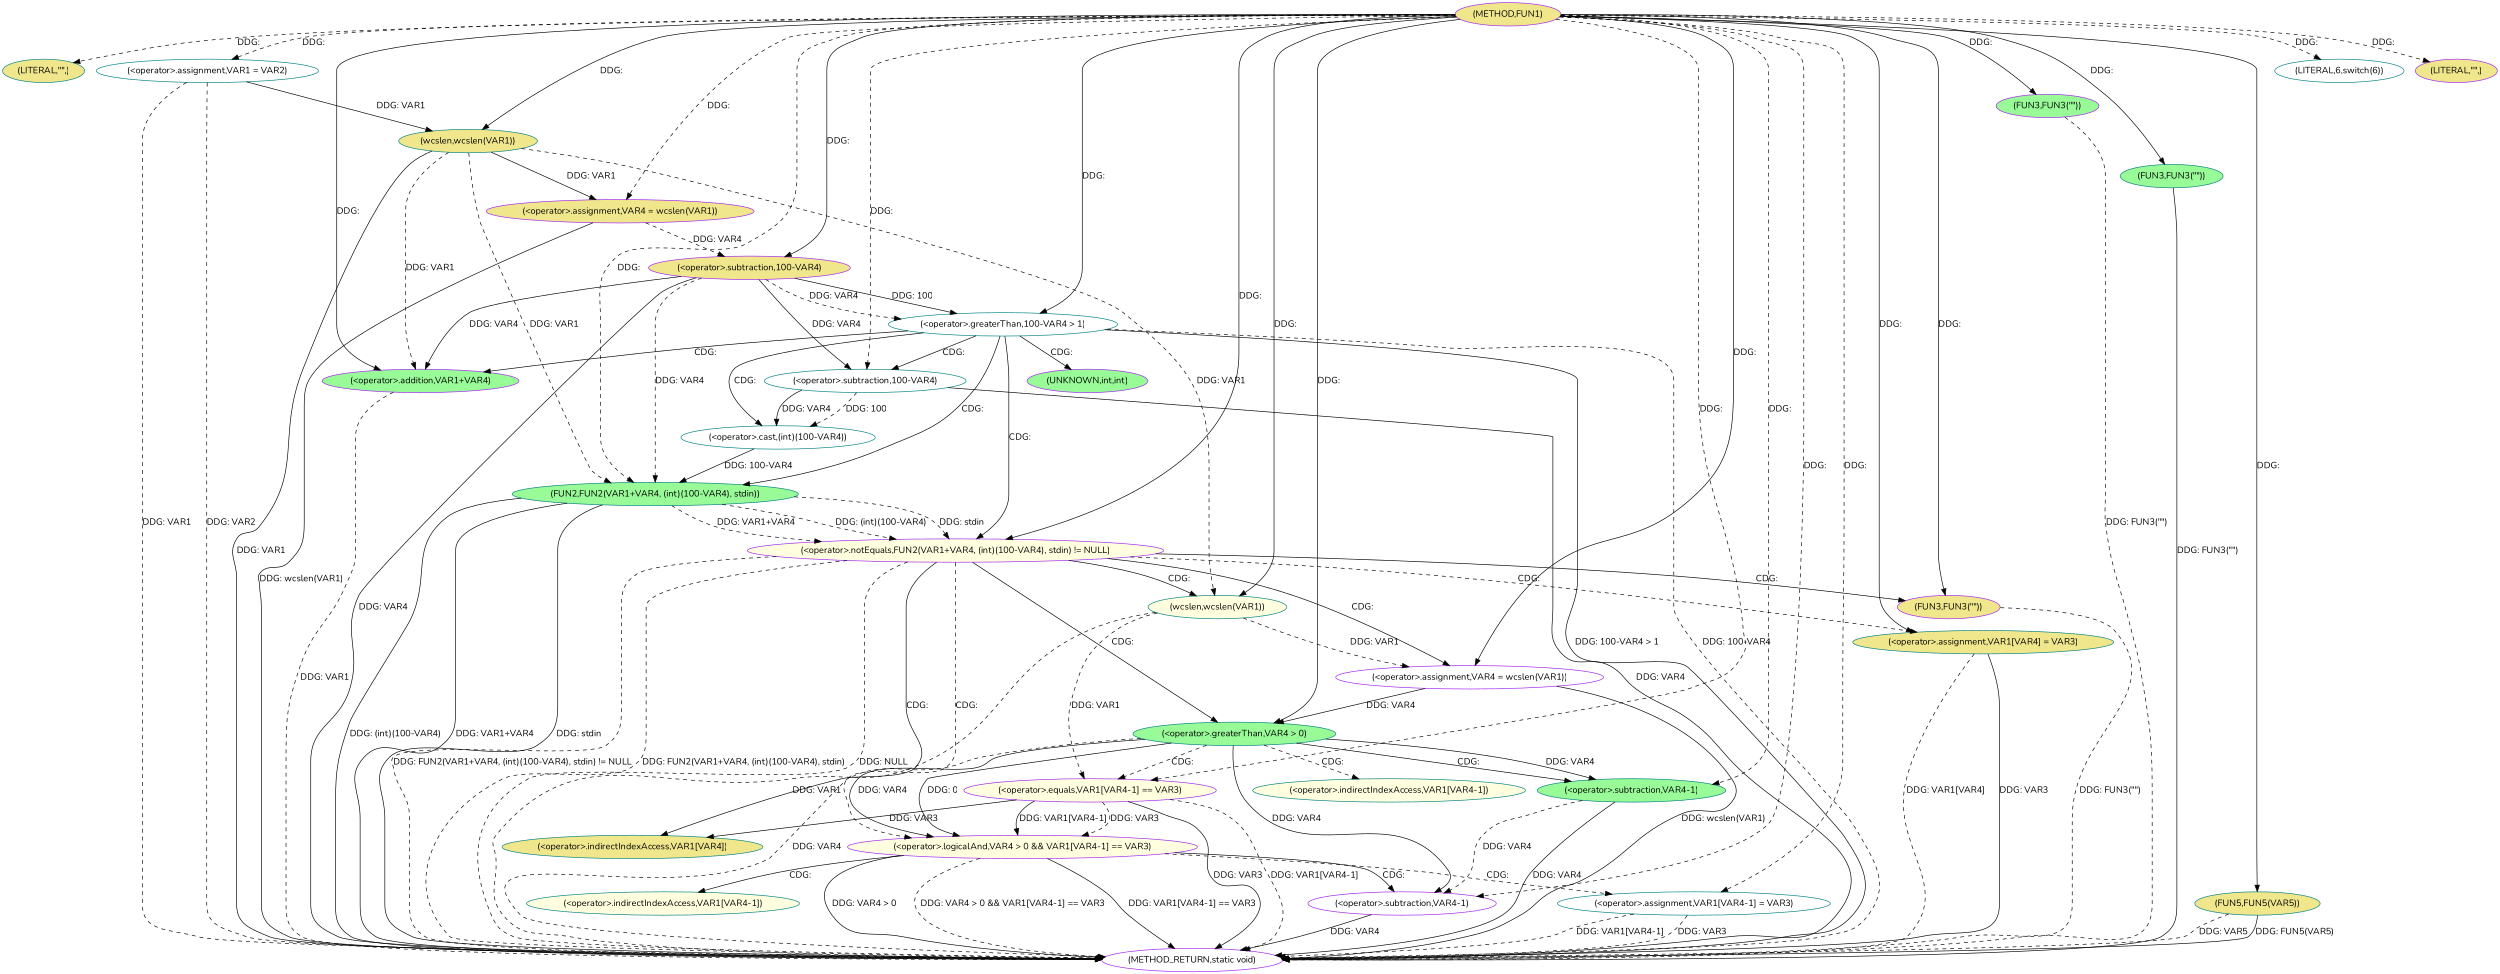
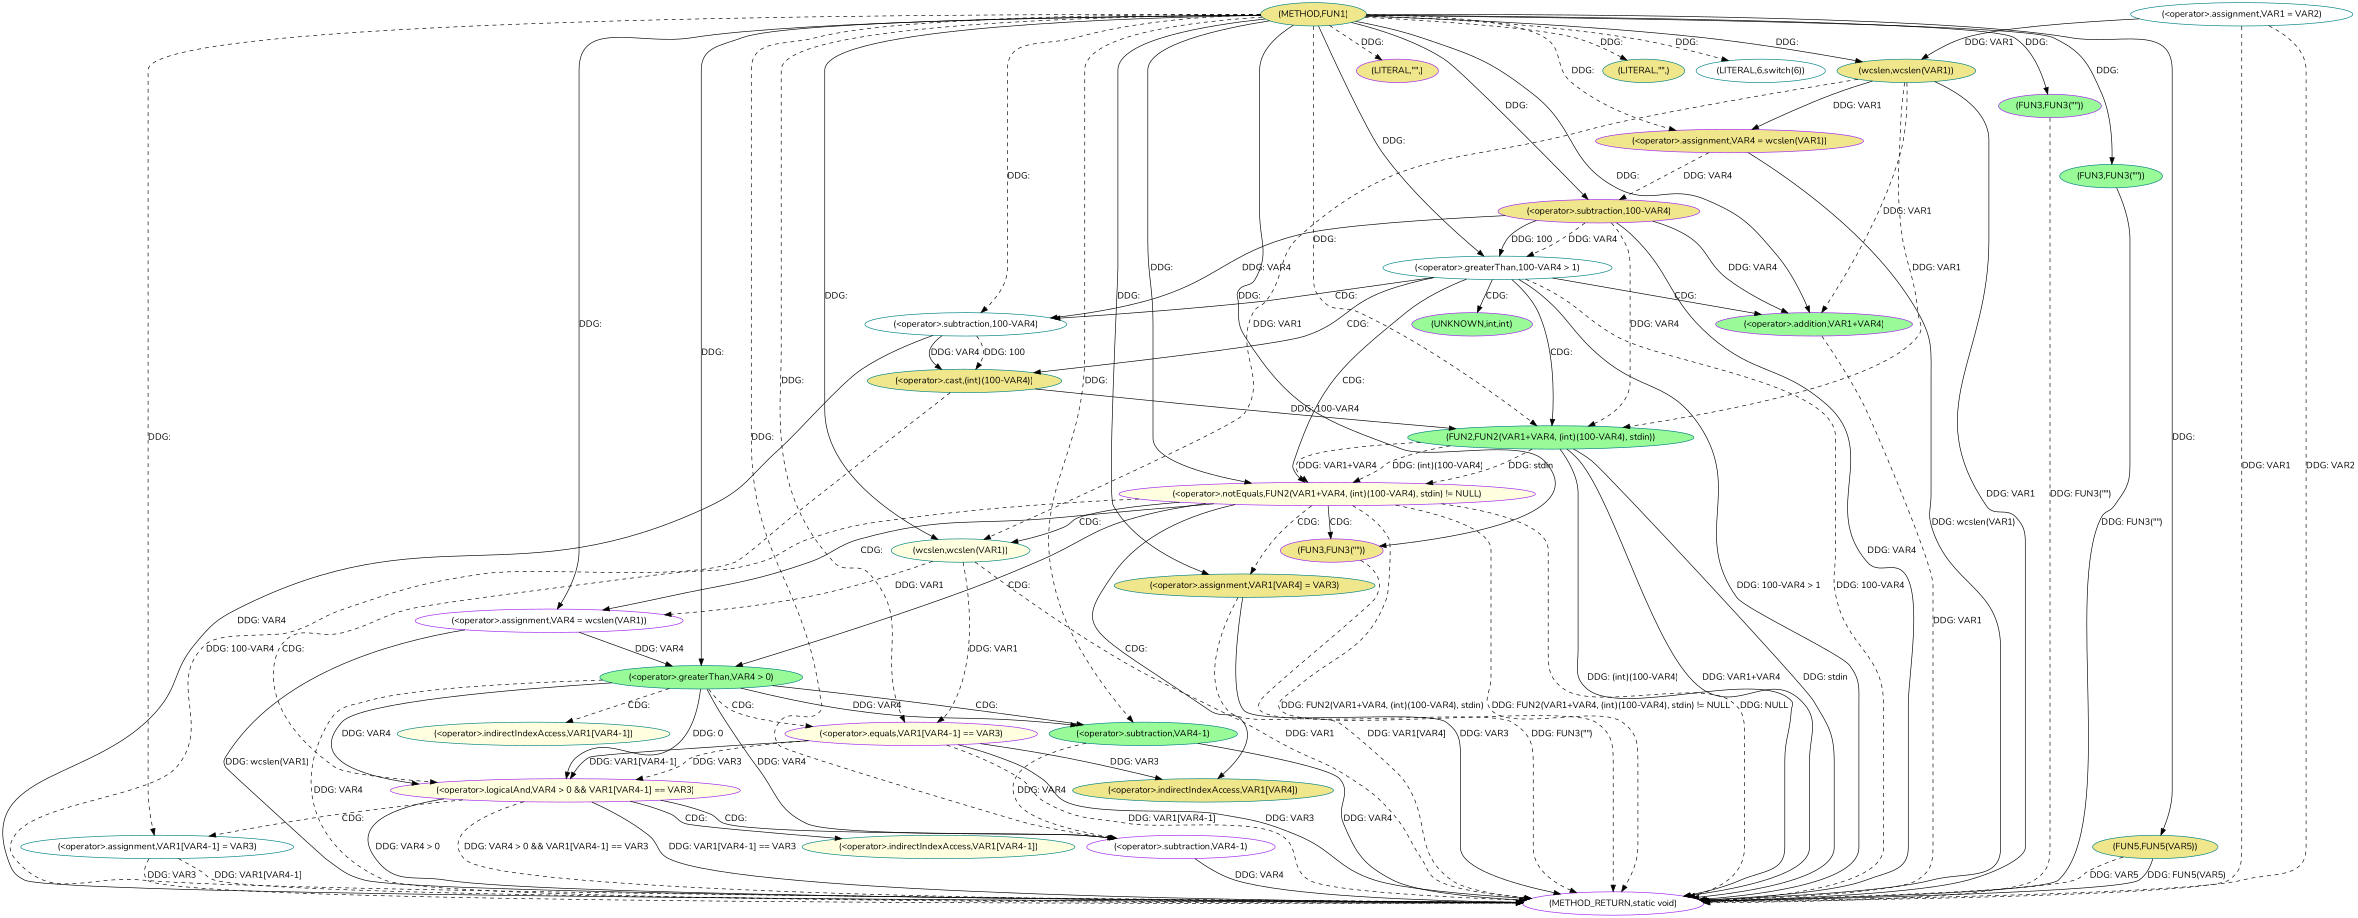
(1508, 14) -> (1314, 14)
(845, 19) -> none
(778, 437) -> (964, 381)
none -> (120, 880)
